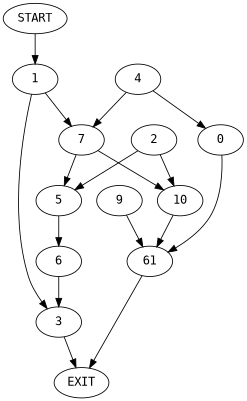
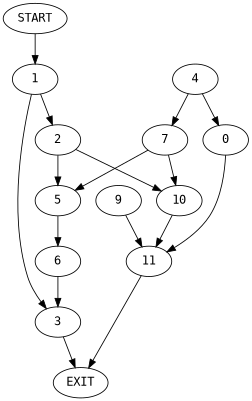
(56, 106) -> (45, 105)
(150, 261) -> (149, 261)
